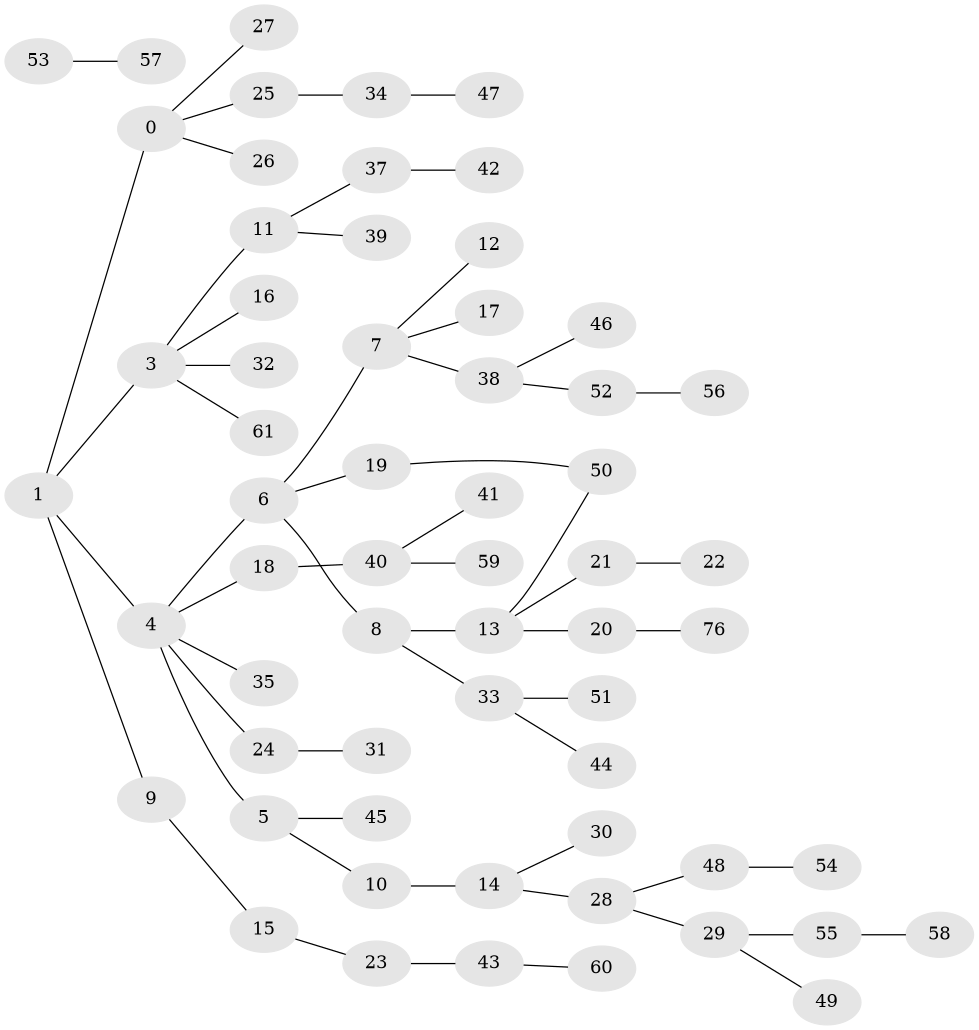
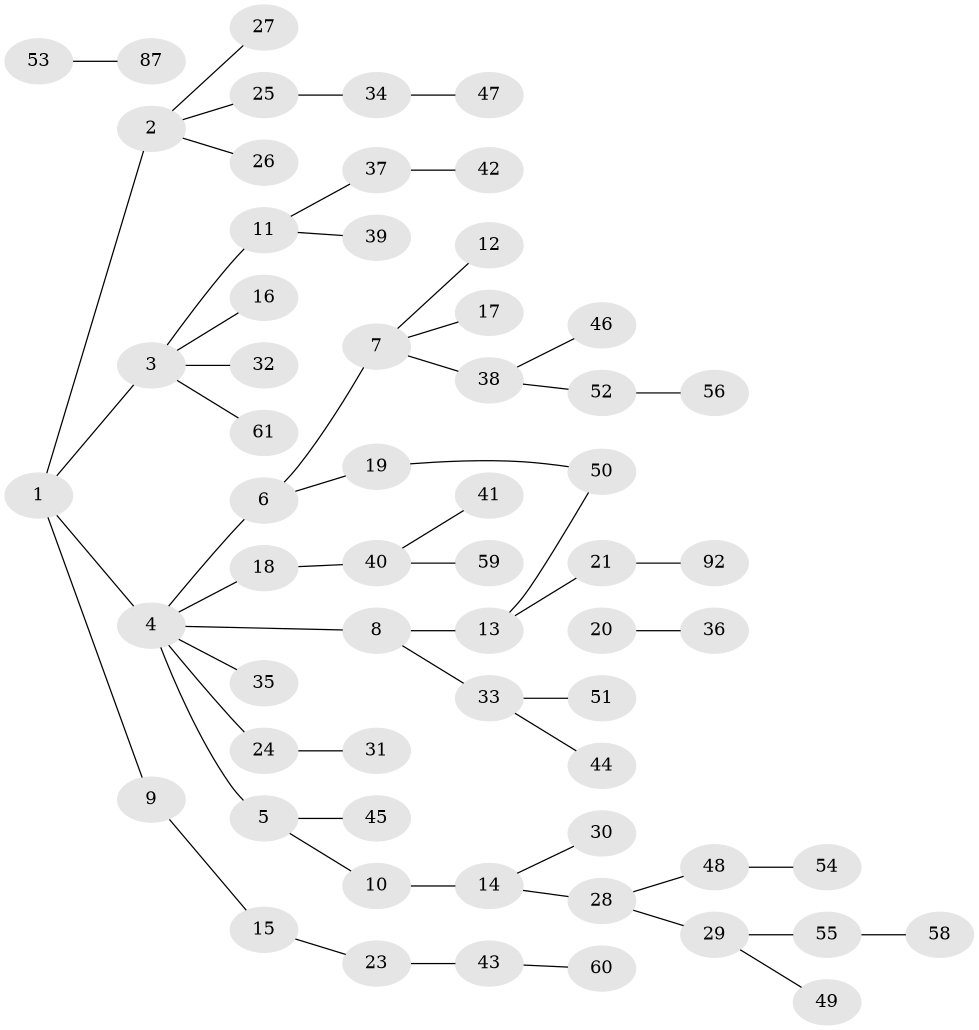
(151, 61) -> (151, 61)
(151, 129) -> (151, 129)
(316, 558) -> (264, 628)
(715, 563) -> (715, 563)
(546, 631) -> none
(715, 631) -> (715, 631)
